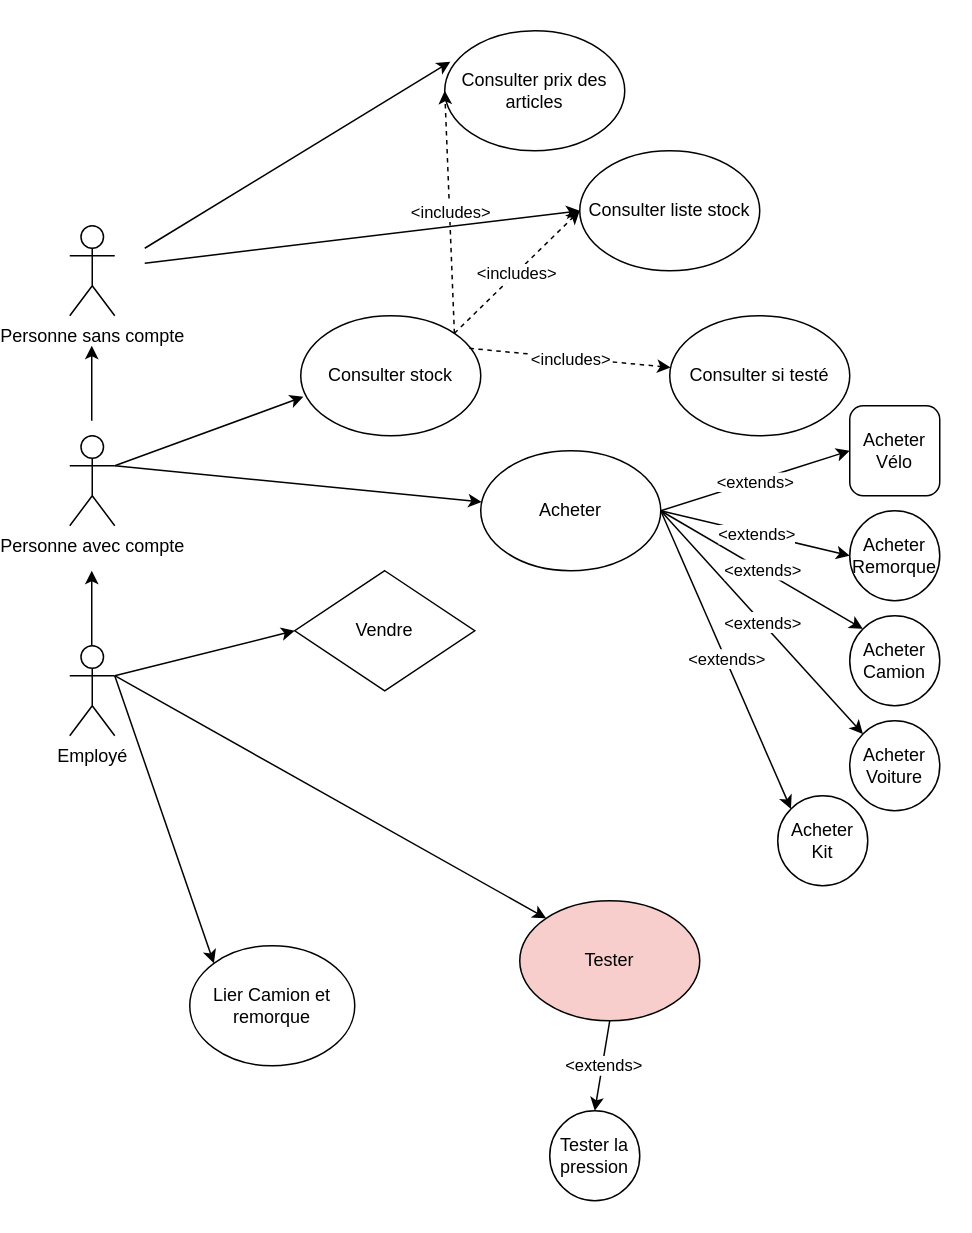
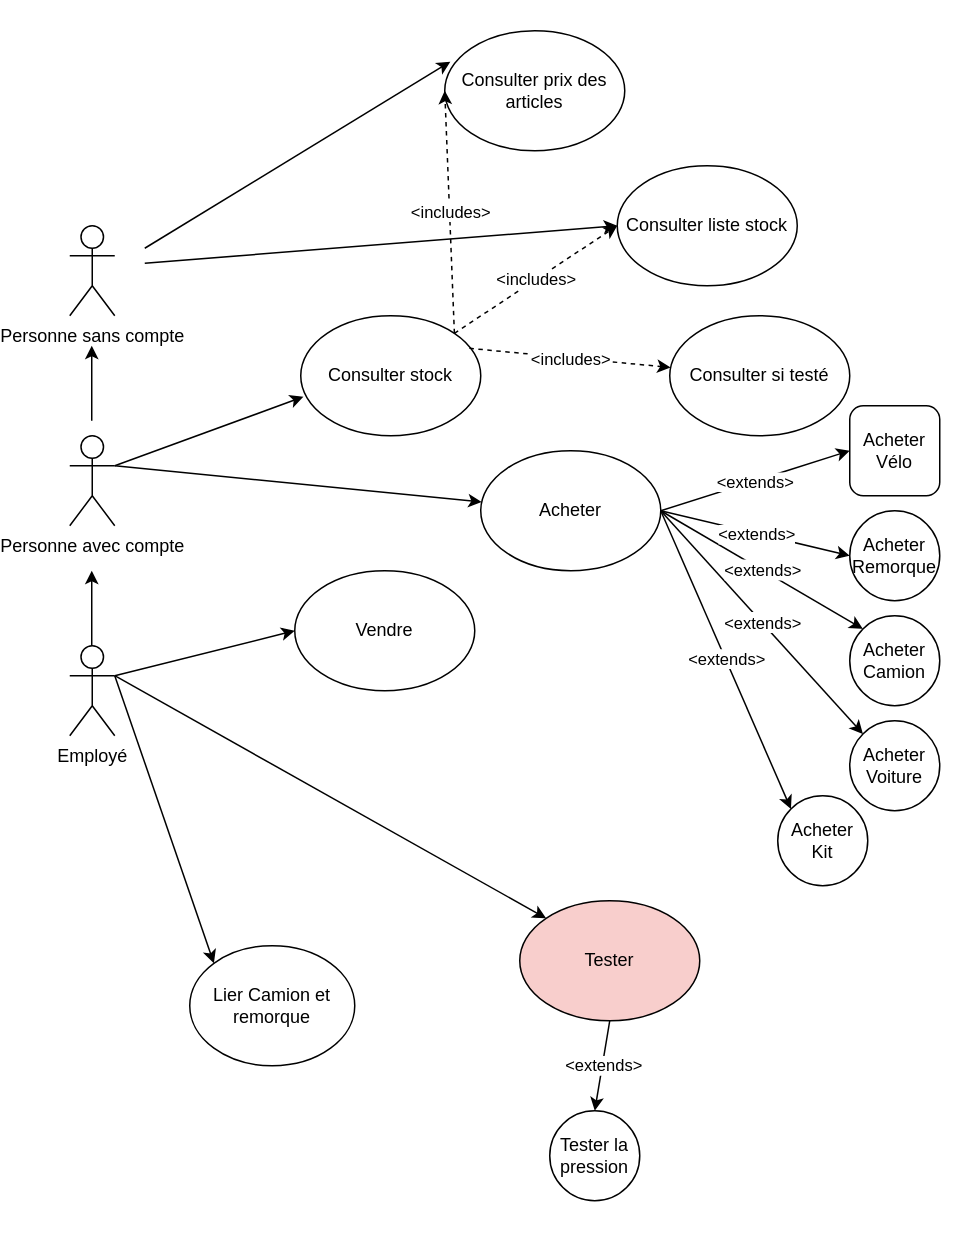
(670, 211) -> (707, 226)
(385, 631) -> (385, 631)
